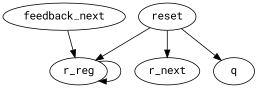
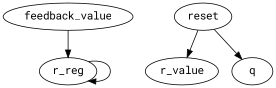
(64, 17) -> (68, 17)
(126, 42) -> none
(167, 71) -> (182, 71)
